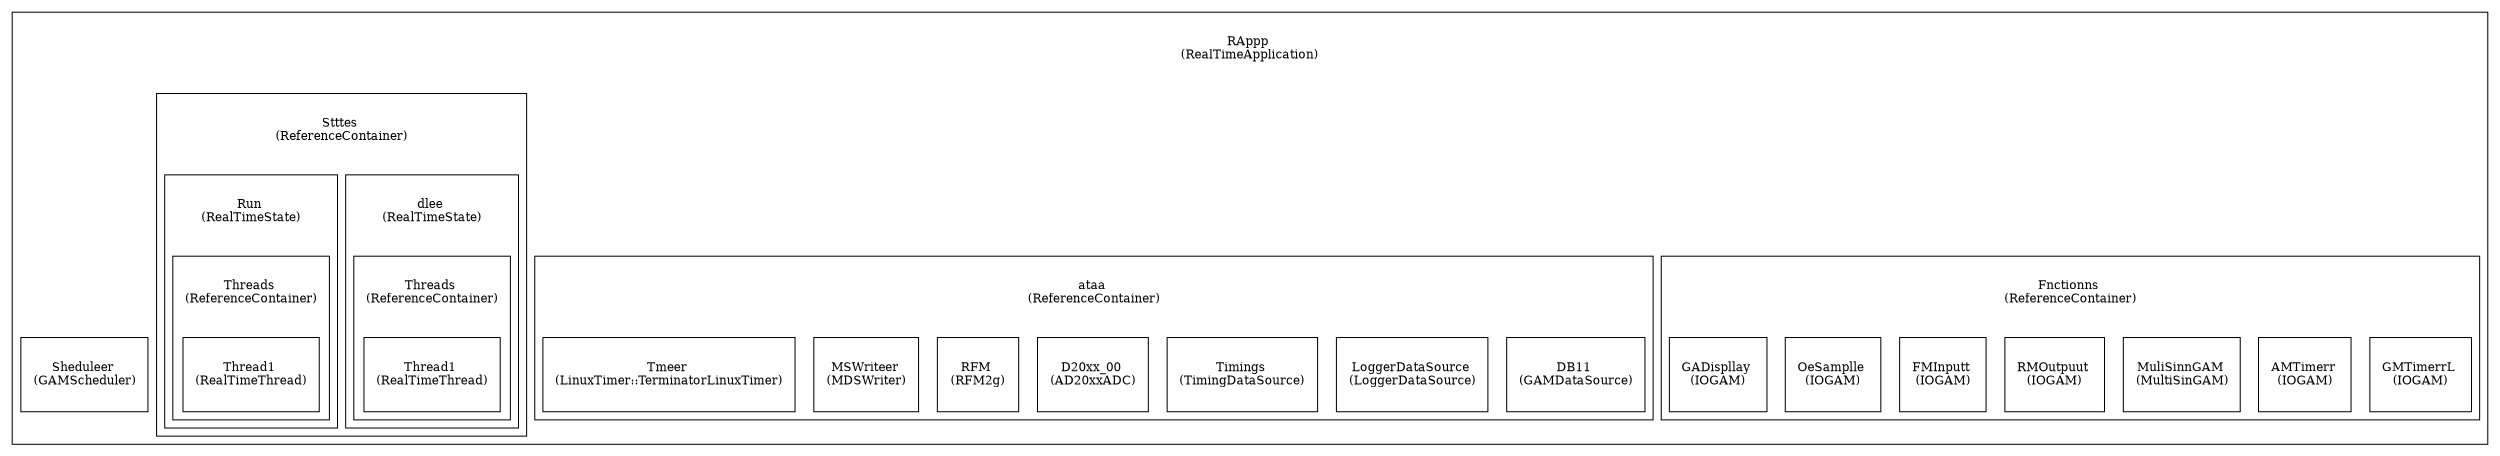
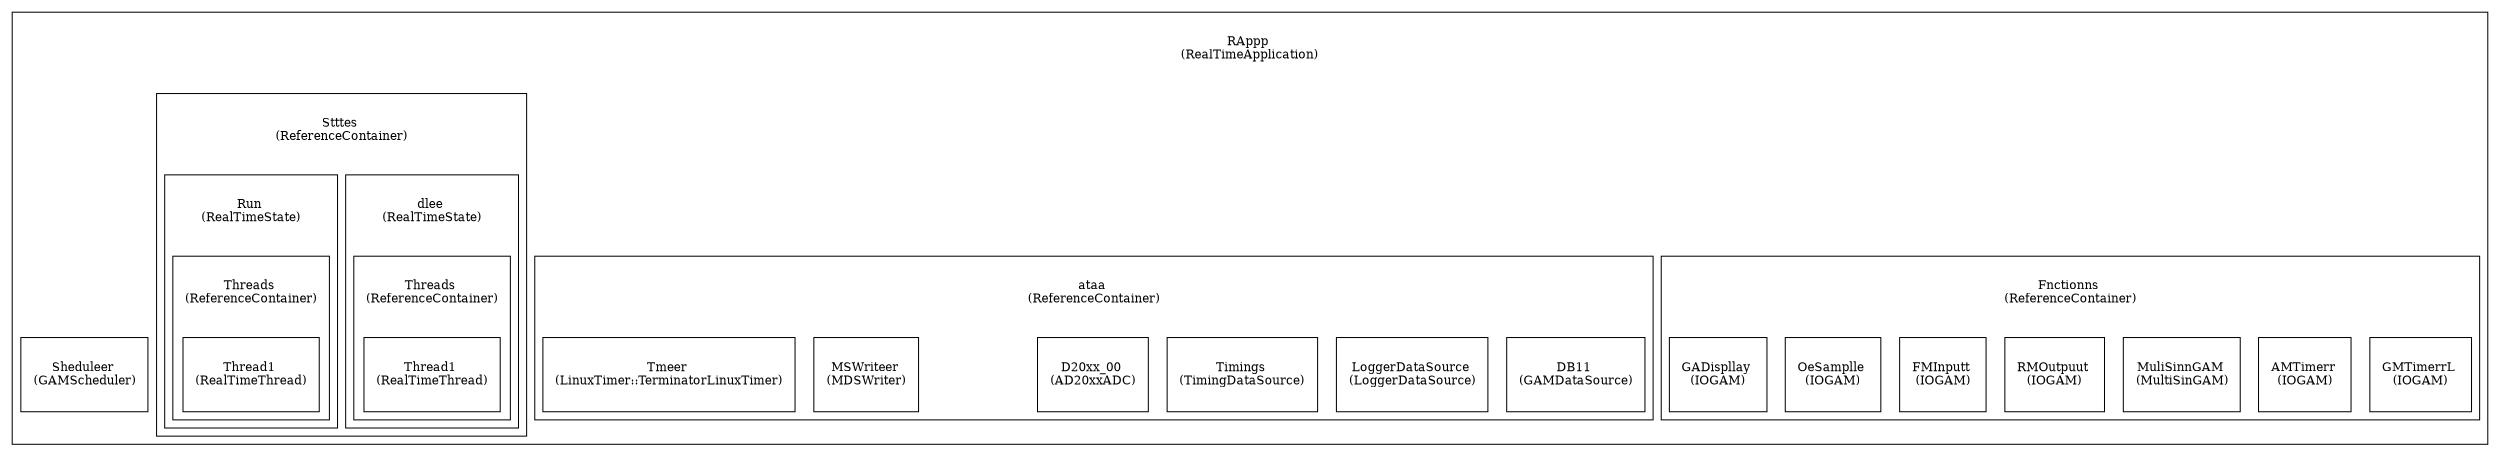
(978, 375) -> none
